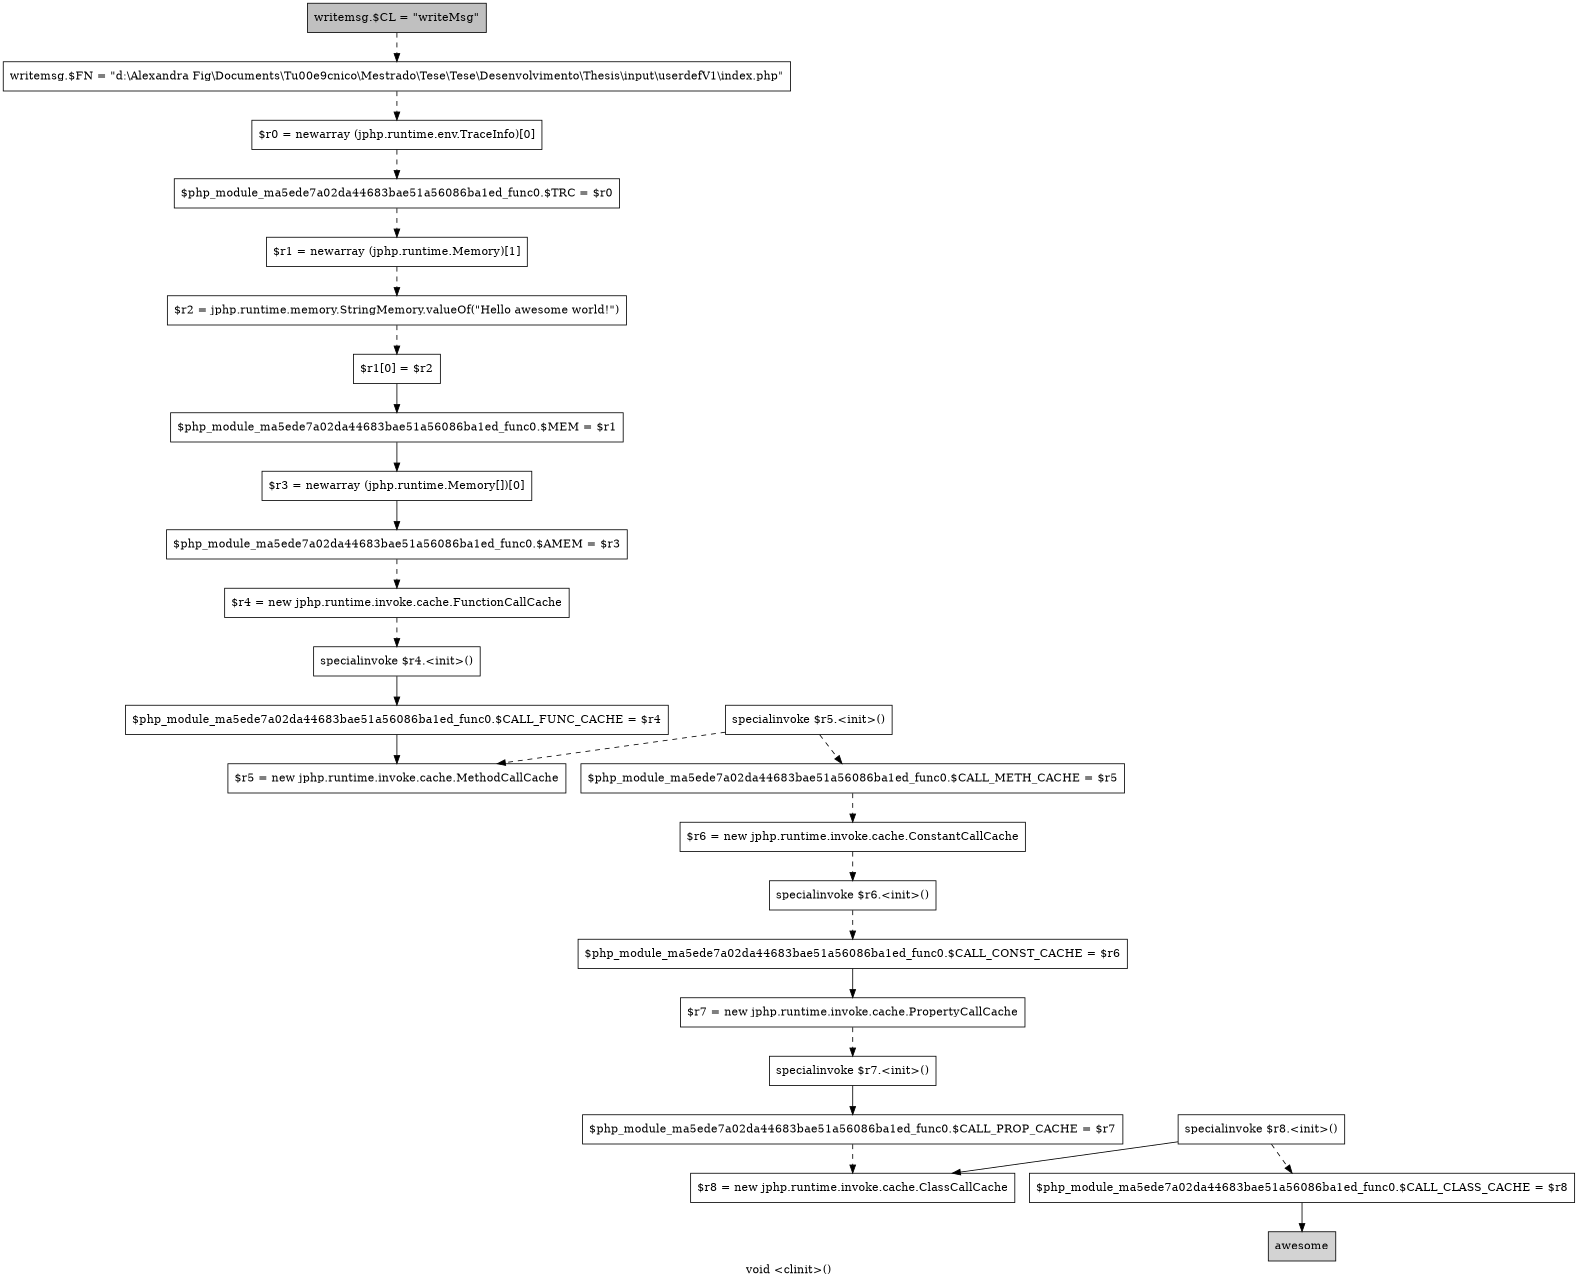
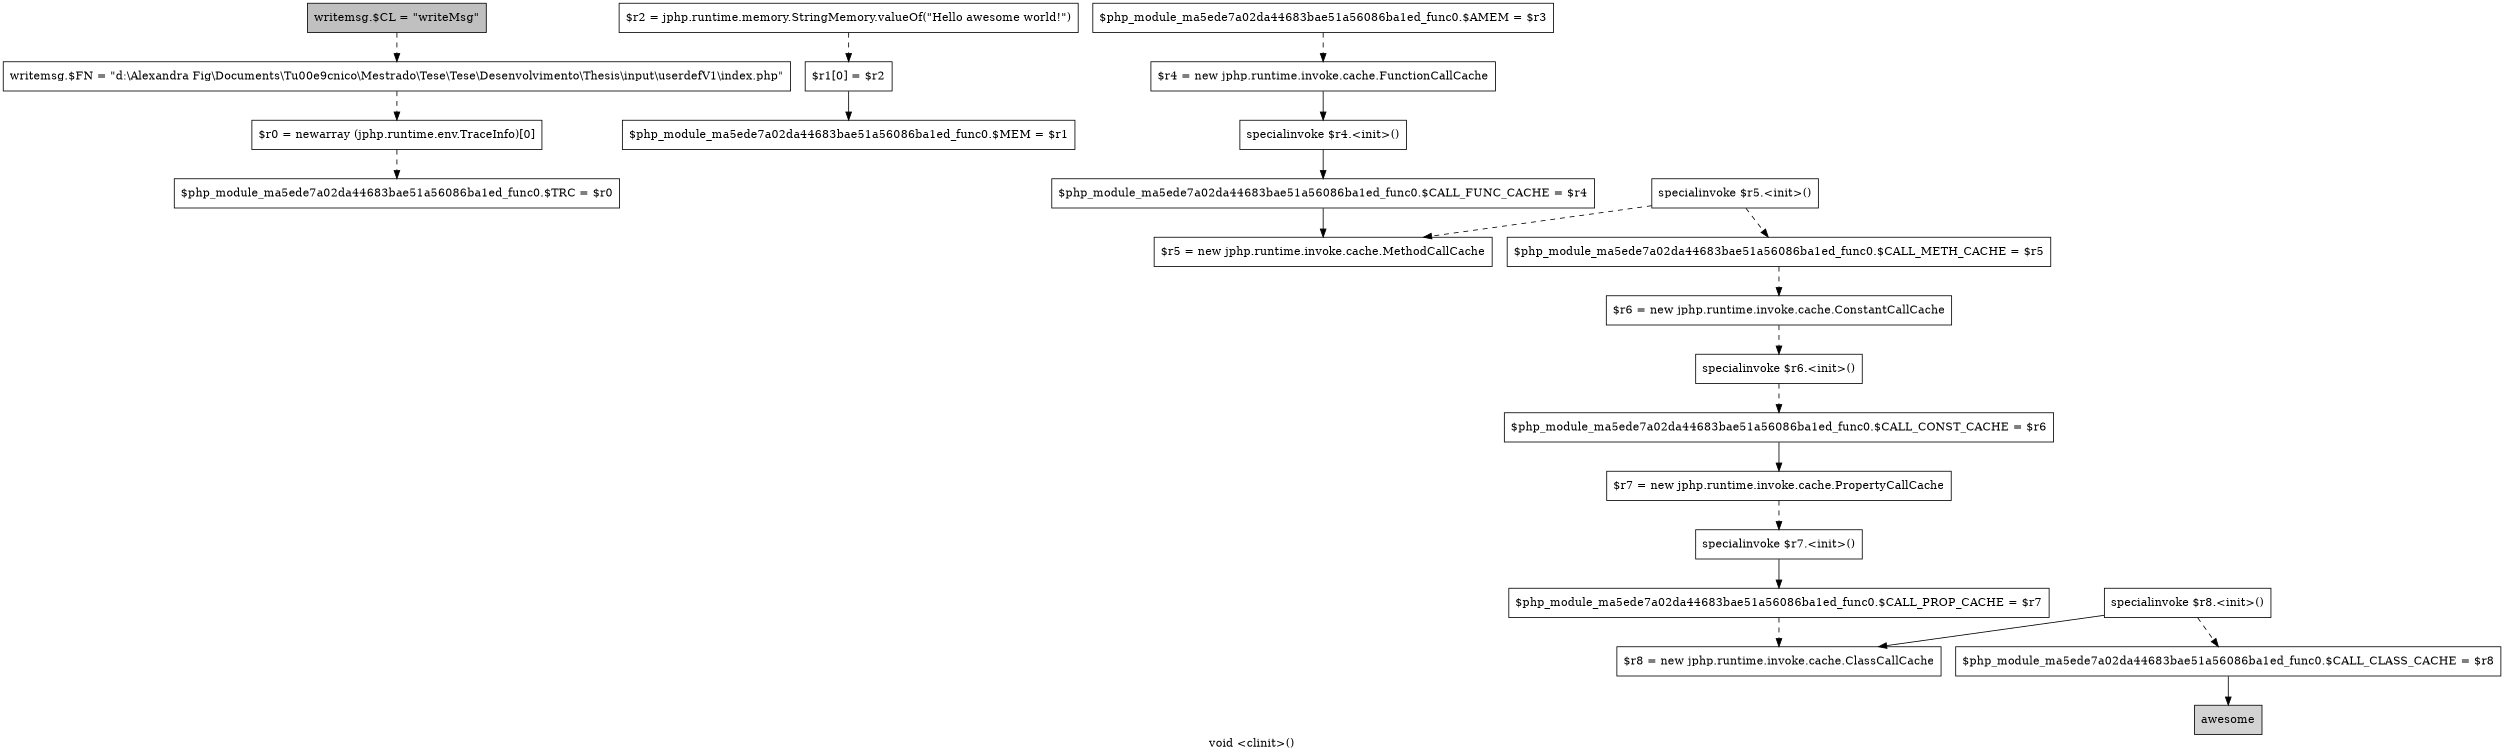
(397, 252) -> none
(397, 486) -> none
(397, 628) -> (1323, 102)
